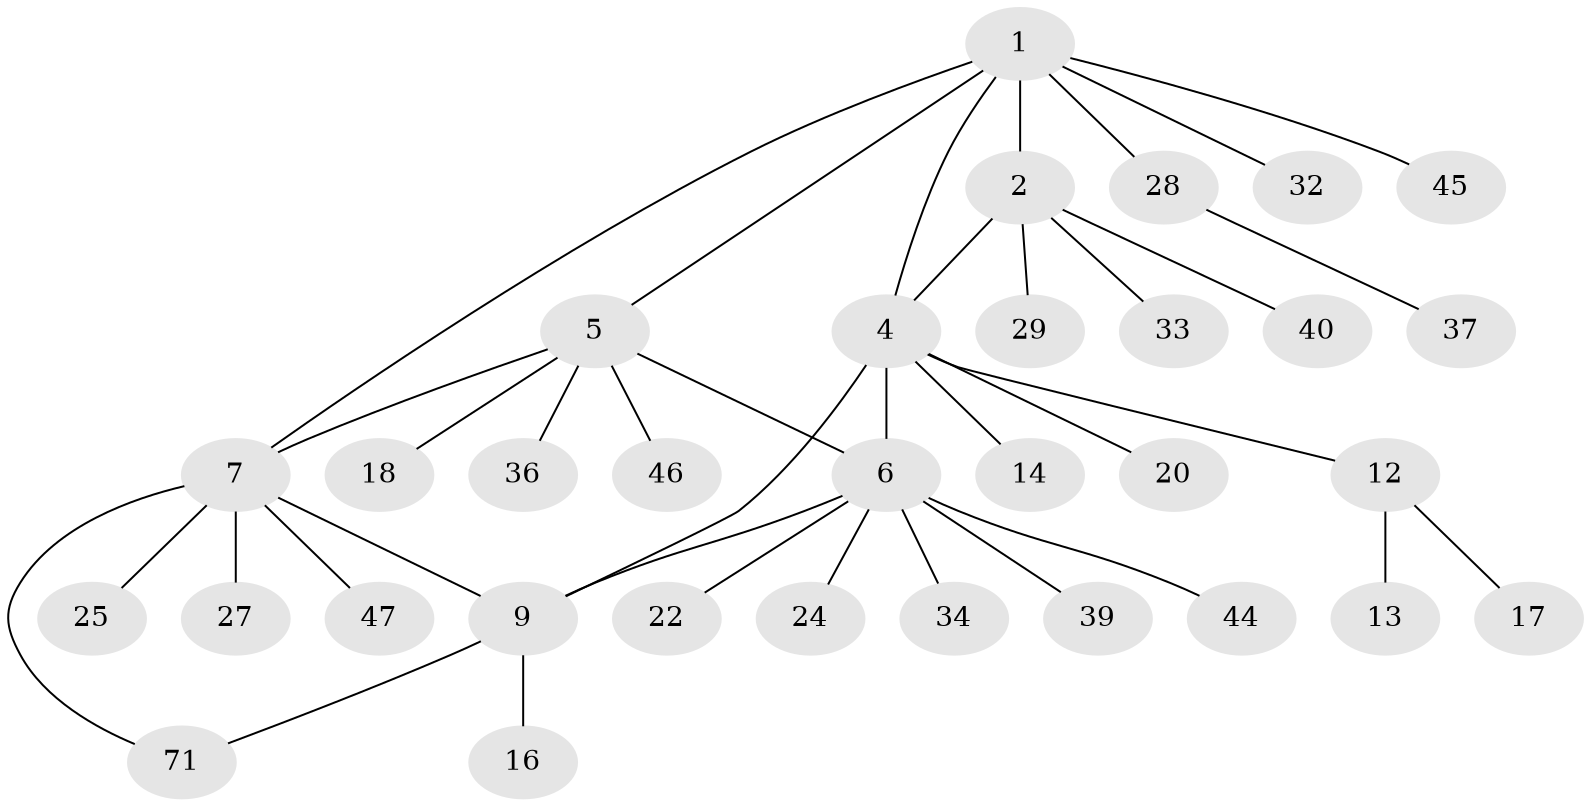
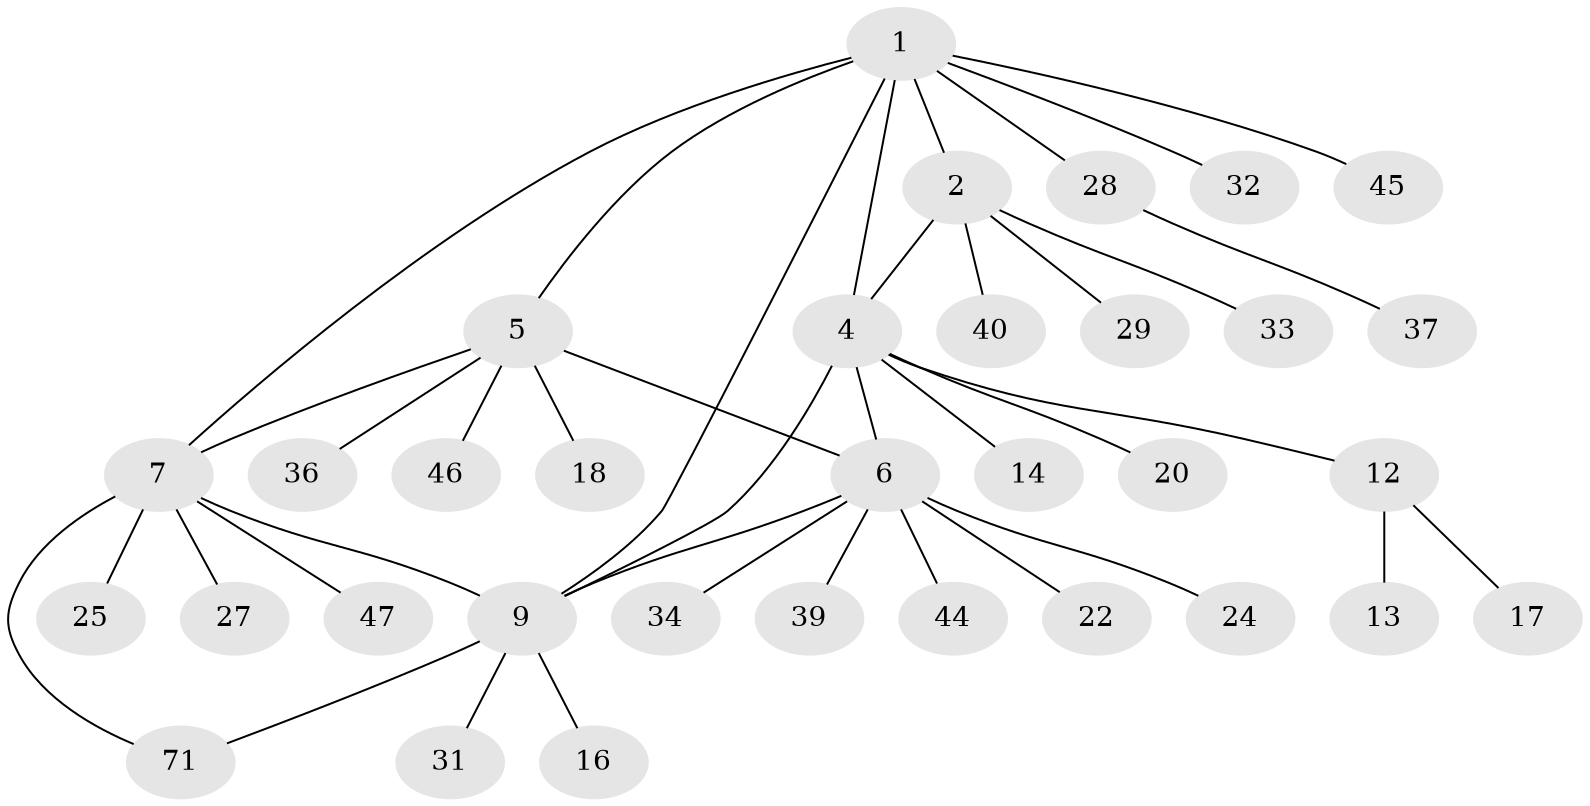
none -> (744, 353)
none -> (450, 762)
